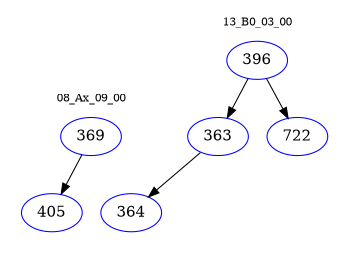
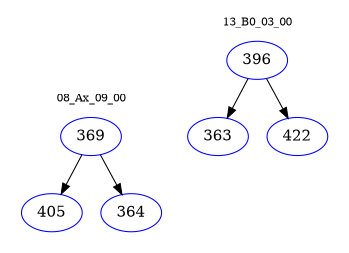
(297, 137) -> (297, 137)
(179, 171) -> (109, 170)
